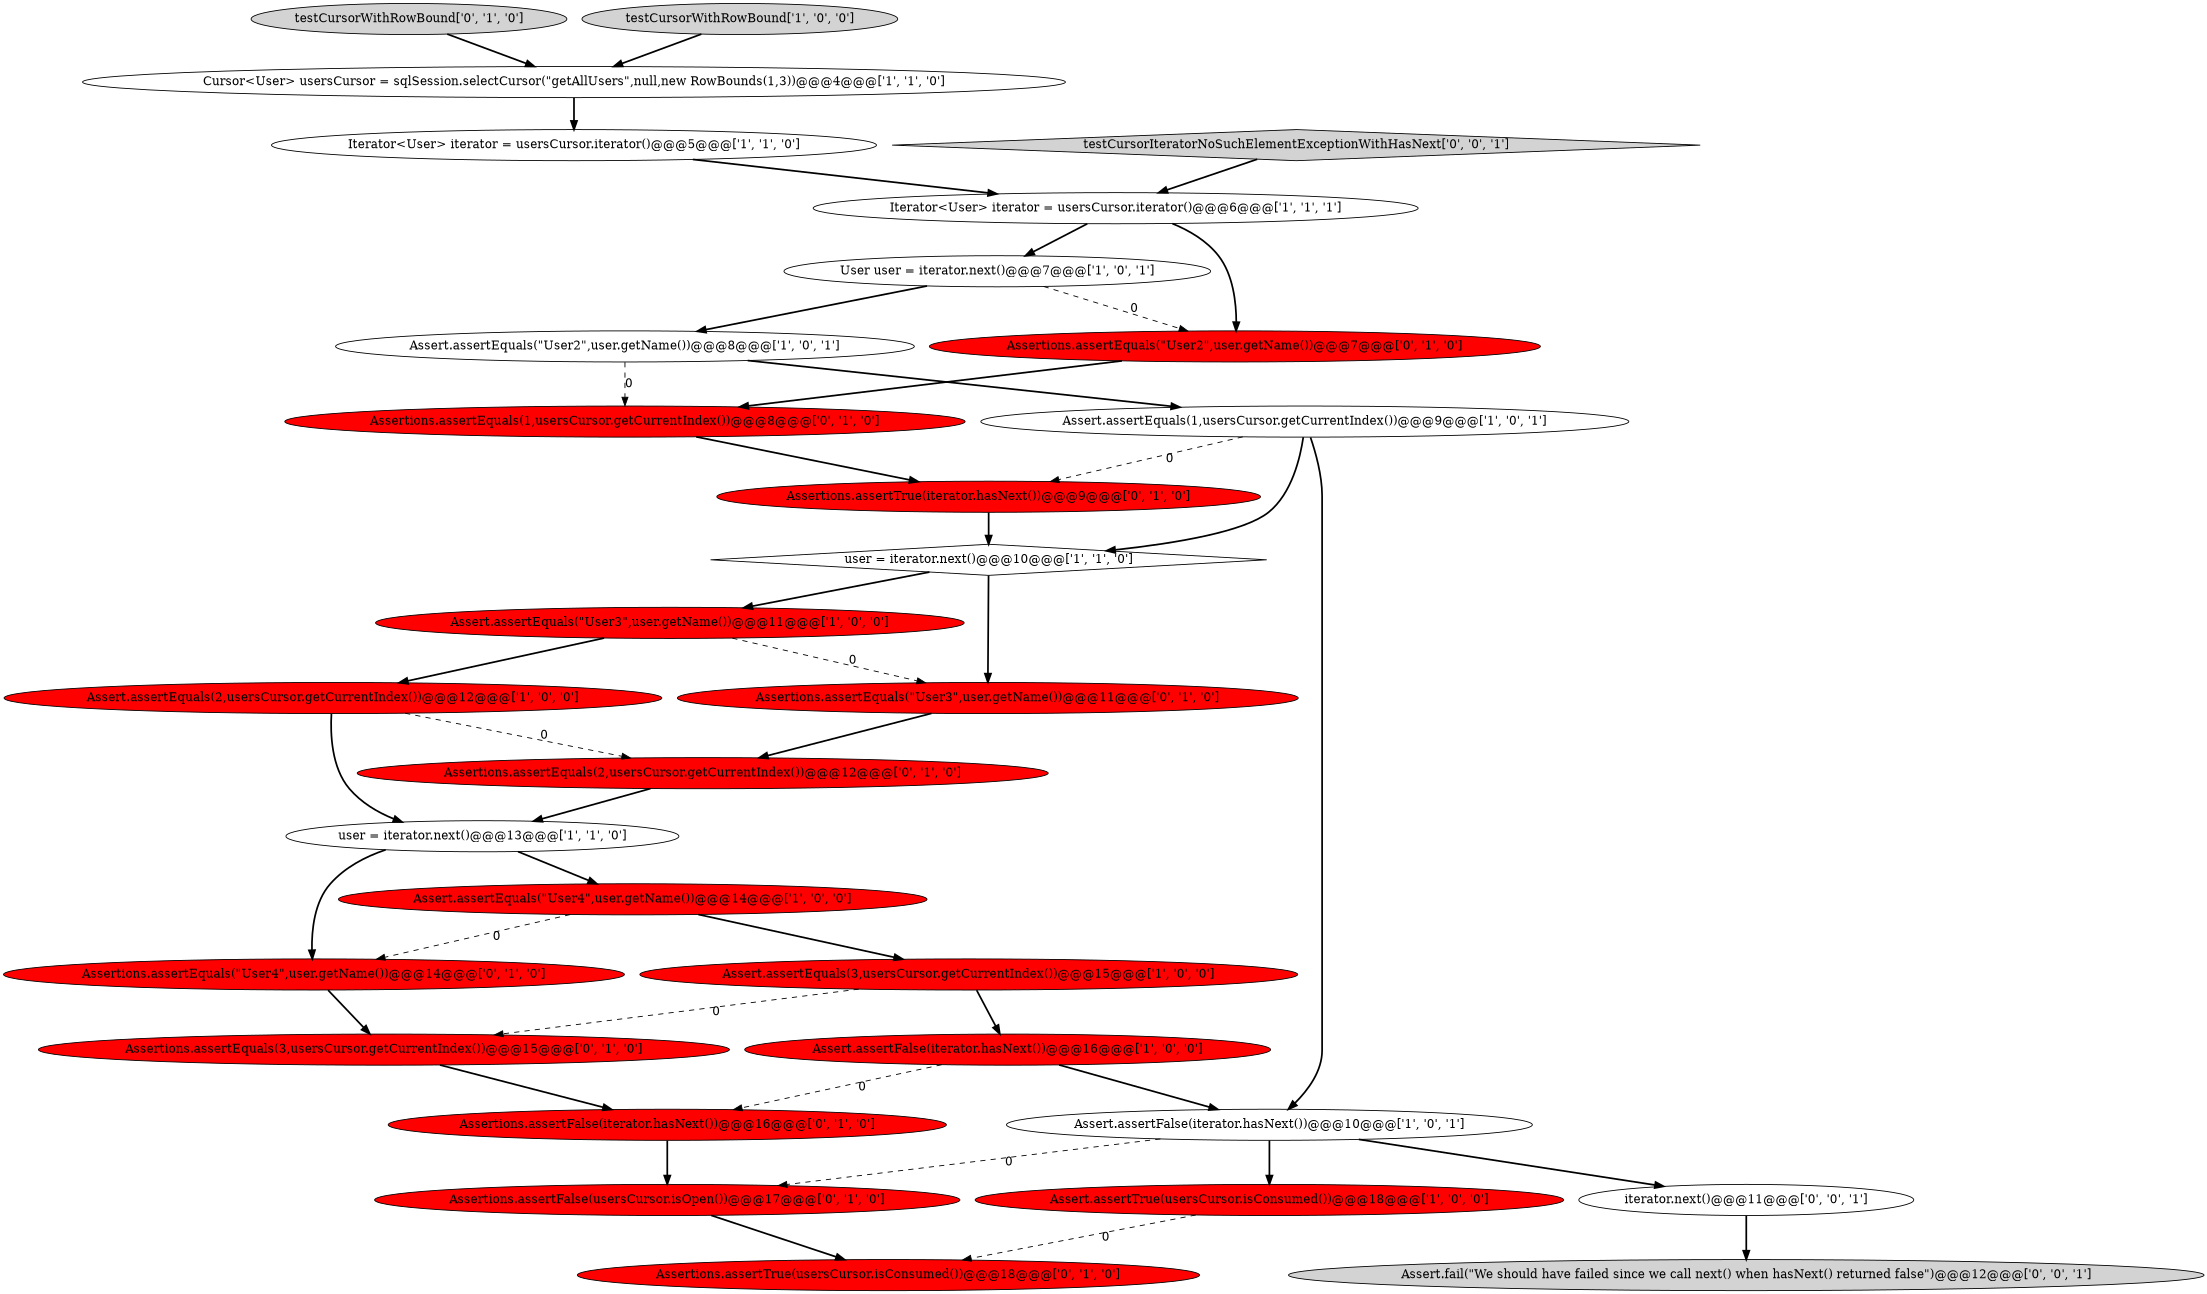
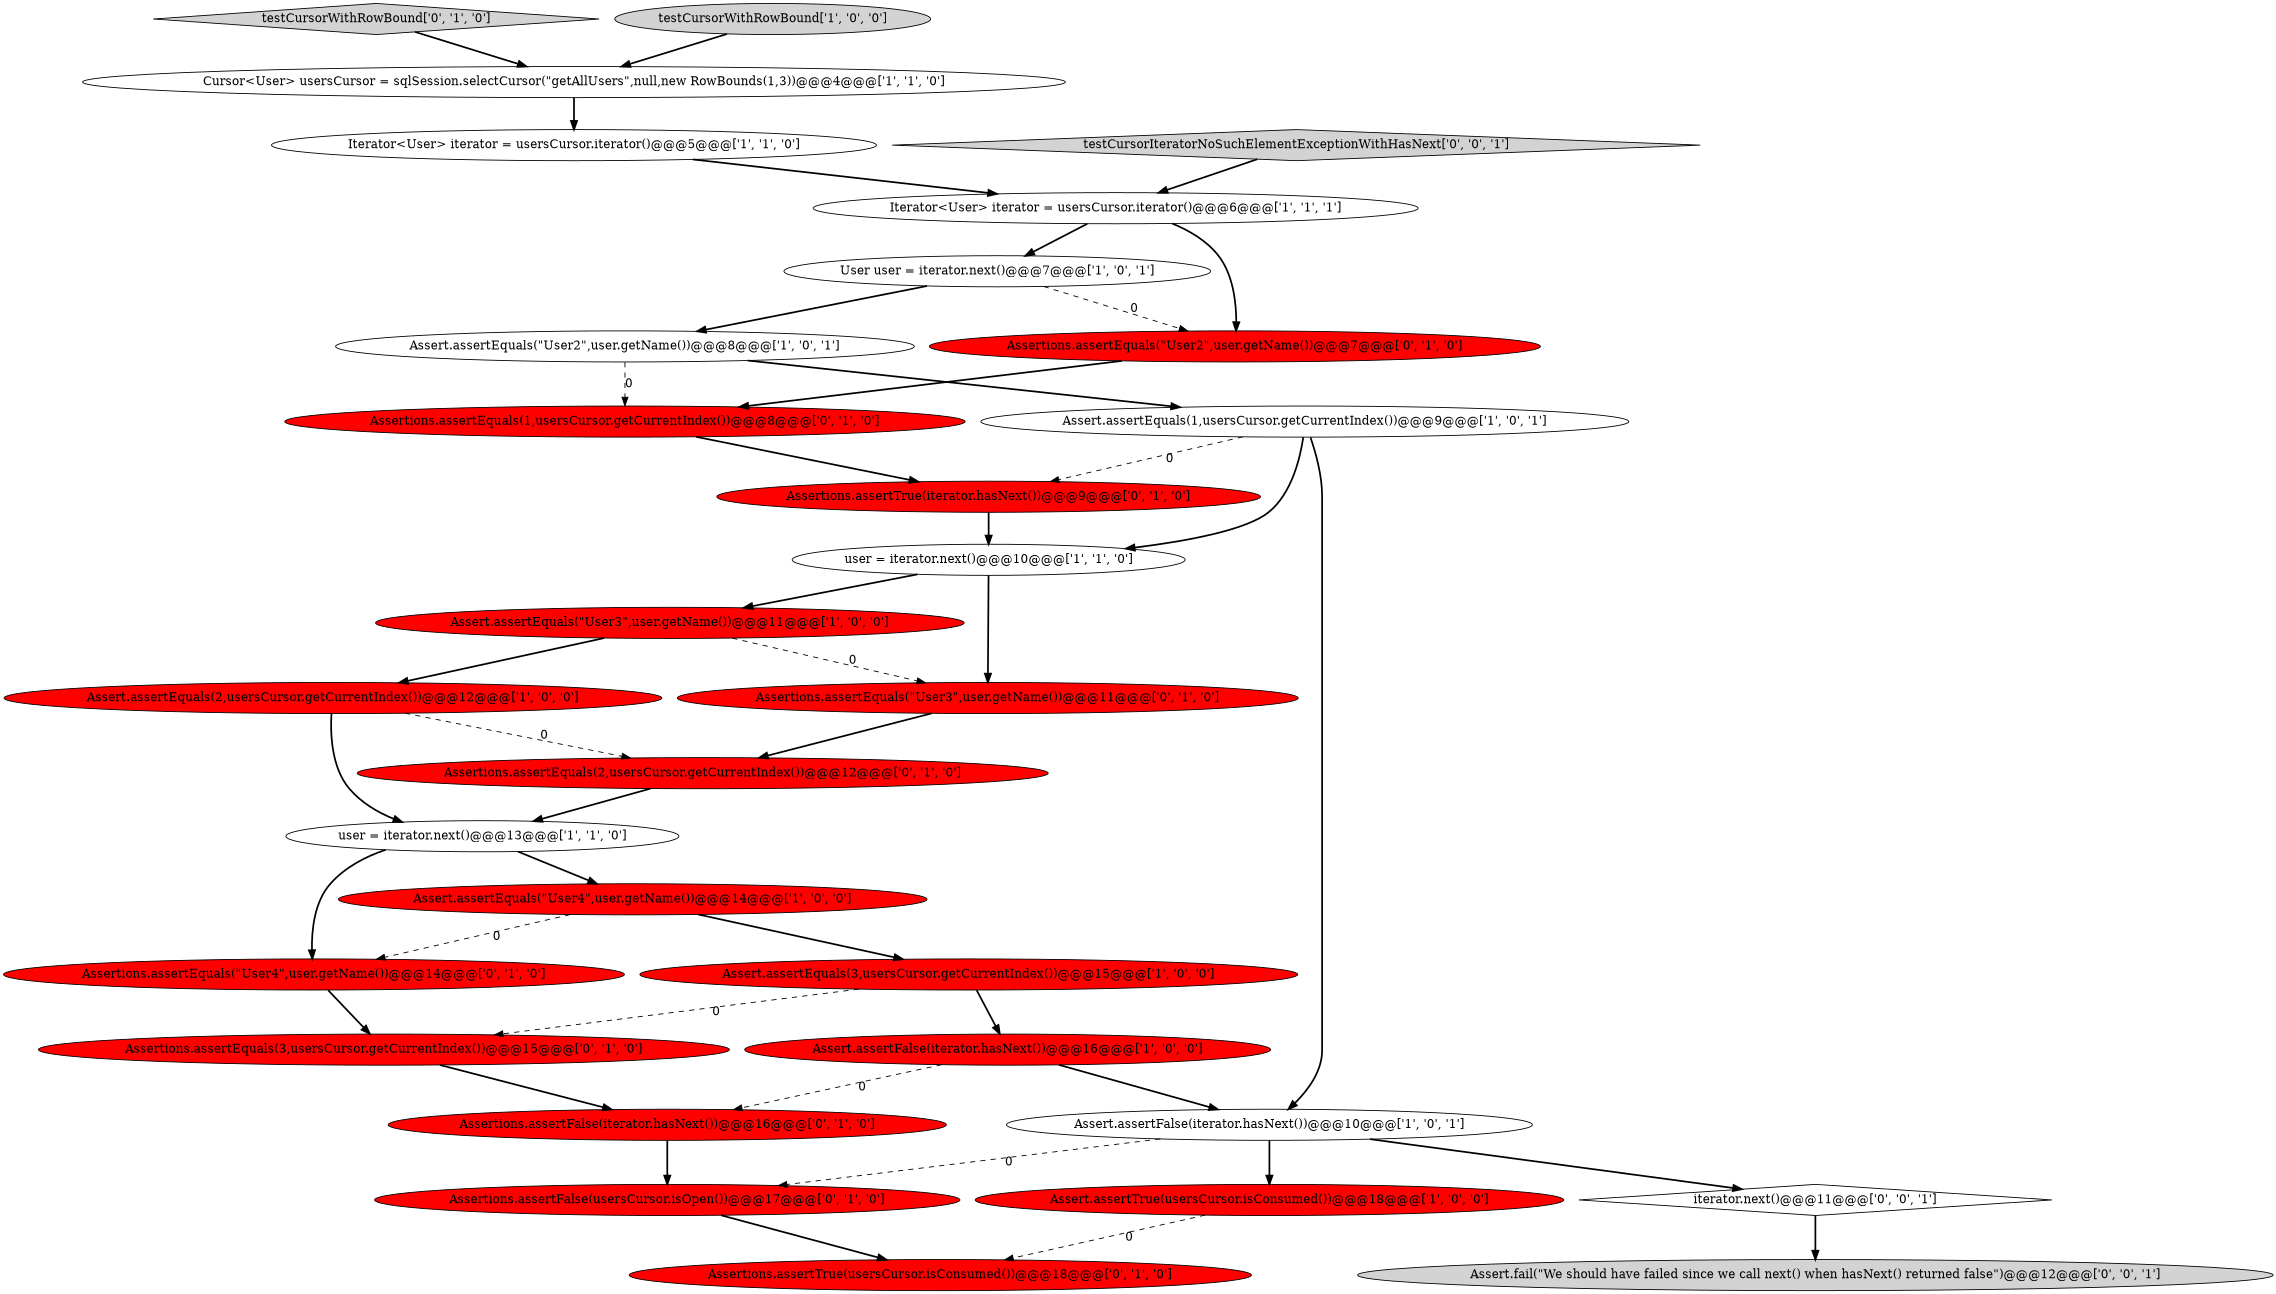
(409, 19) -> (376, 19)
(989, 560) -> (989, 560)
(1746, 1200) -> (1815, 1200)
